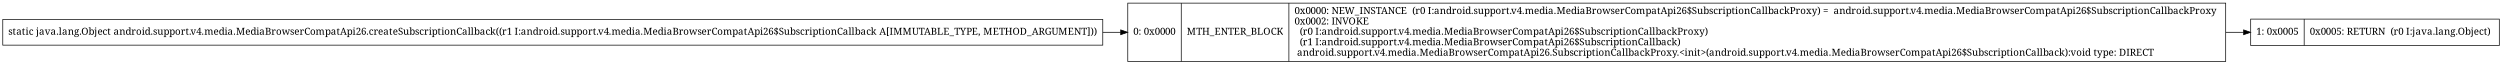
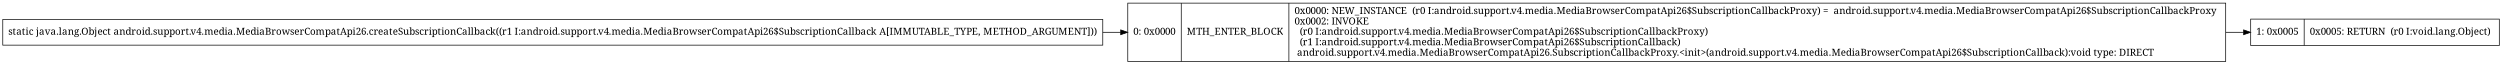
(2402, 32) -> (2402, 32)
